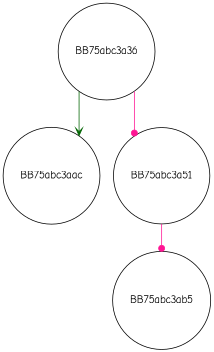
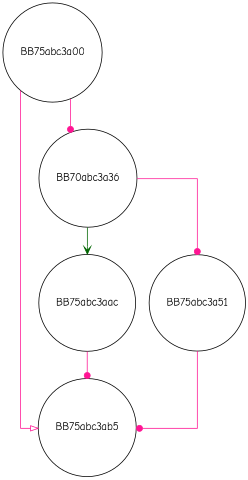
(107, 52) -> (88, 178)
none -> (53, 53)
none -> (87, 362)
